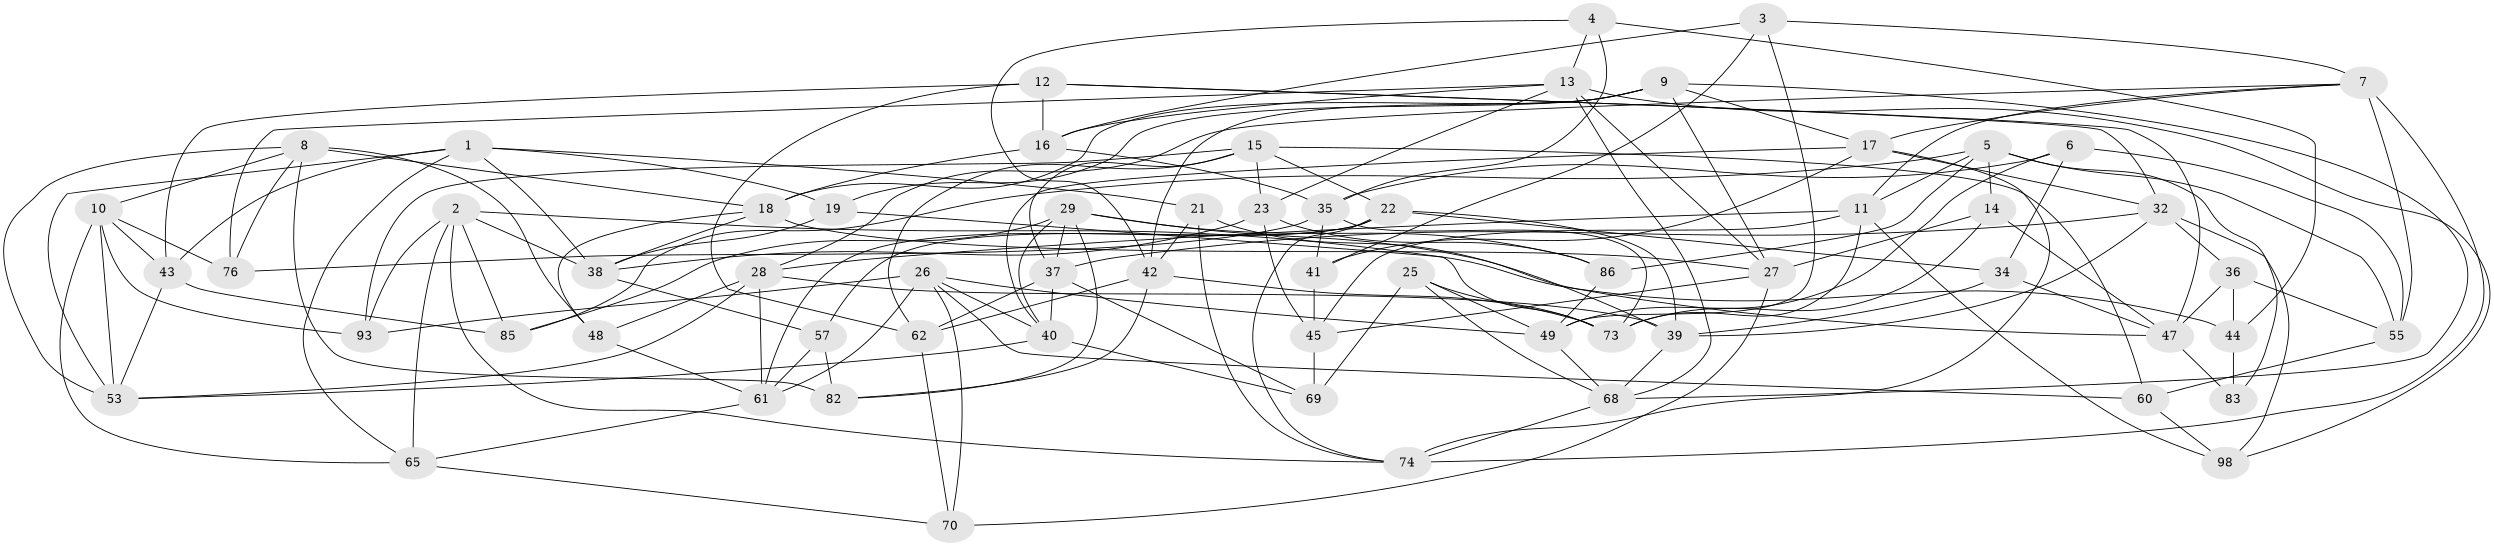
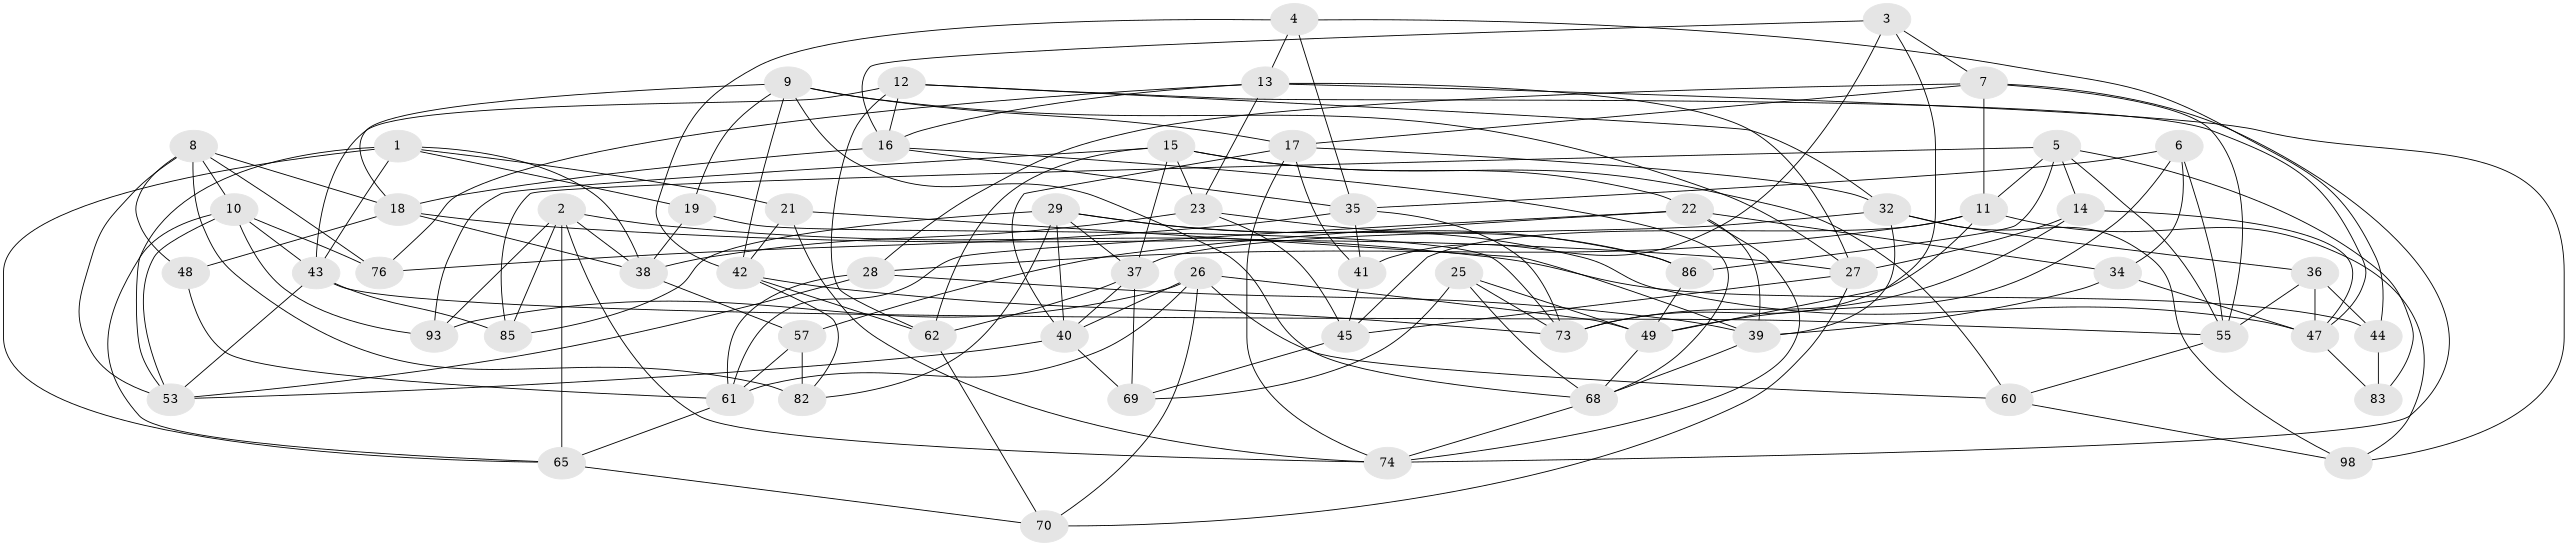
(1682, 255) -> (1414, 189)
(675, 306) -> none
none -> (1220, 318)
